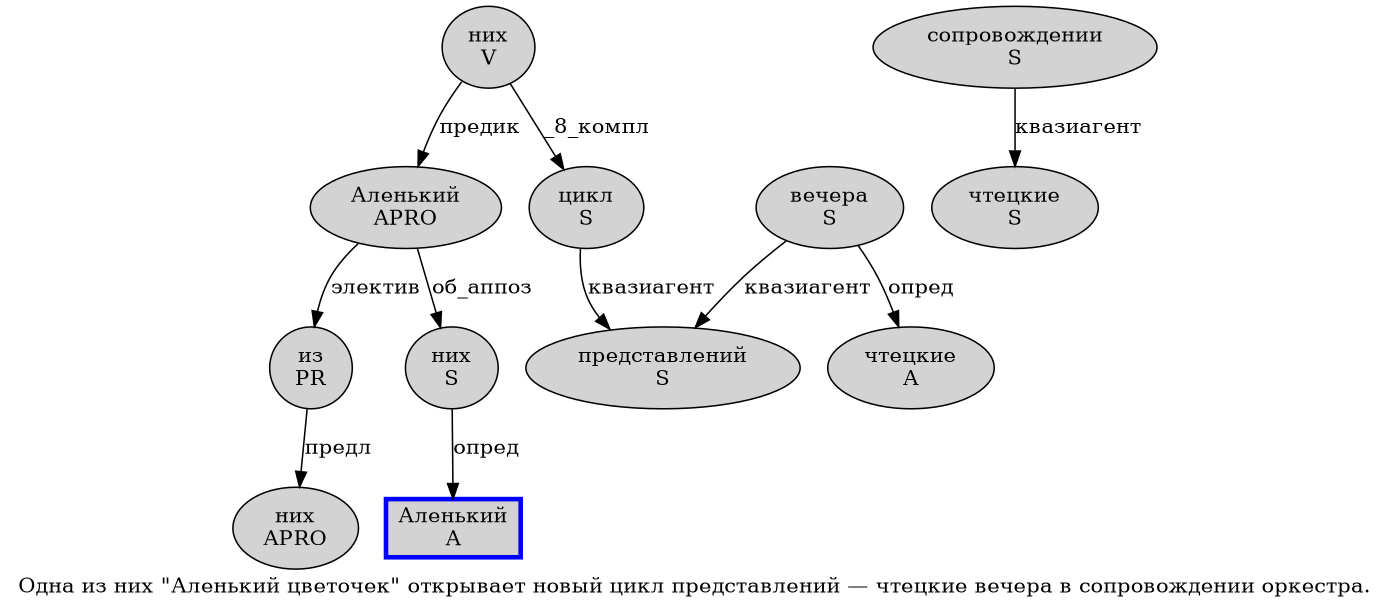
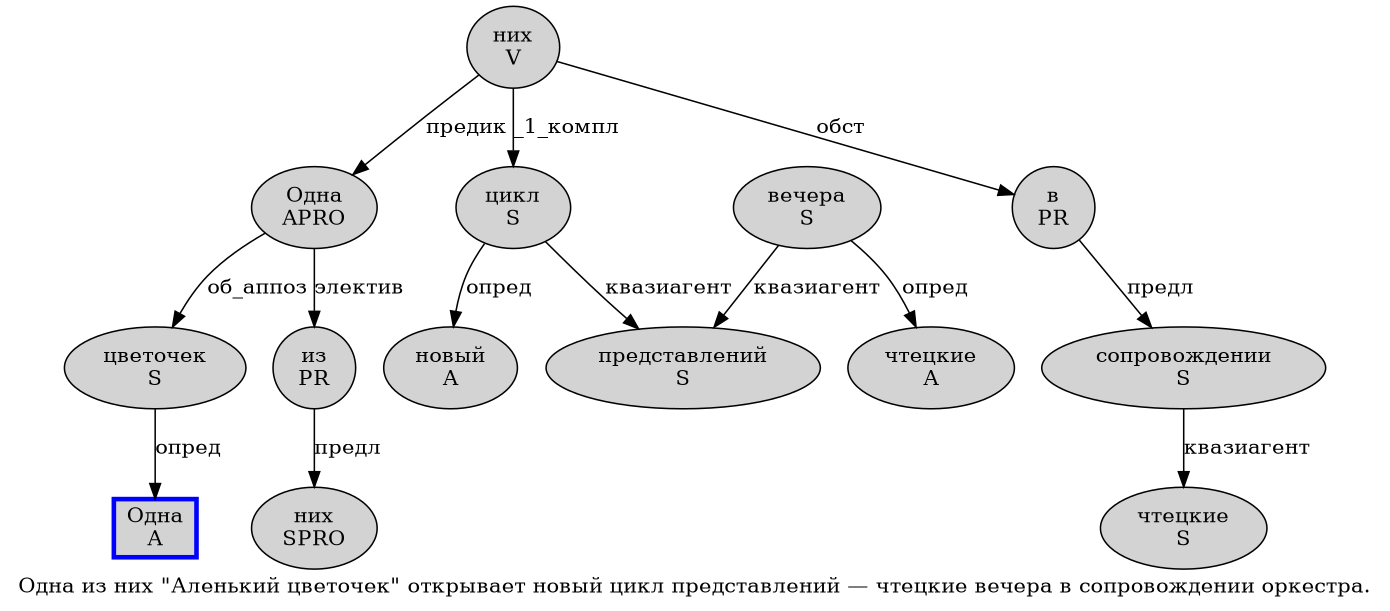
(597, 127) -> (567, 127)
(406, 208) -> (314, 208)
none -> (1054, 208)
none -> (451, 368)
(452, 368) -> (155, 368)
(296, 528) -> (314, 528)
(453, 528) -> (155, 528)
